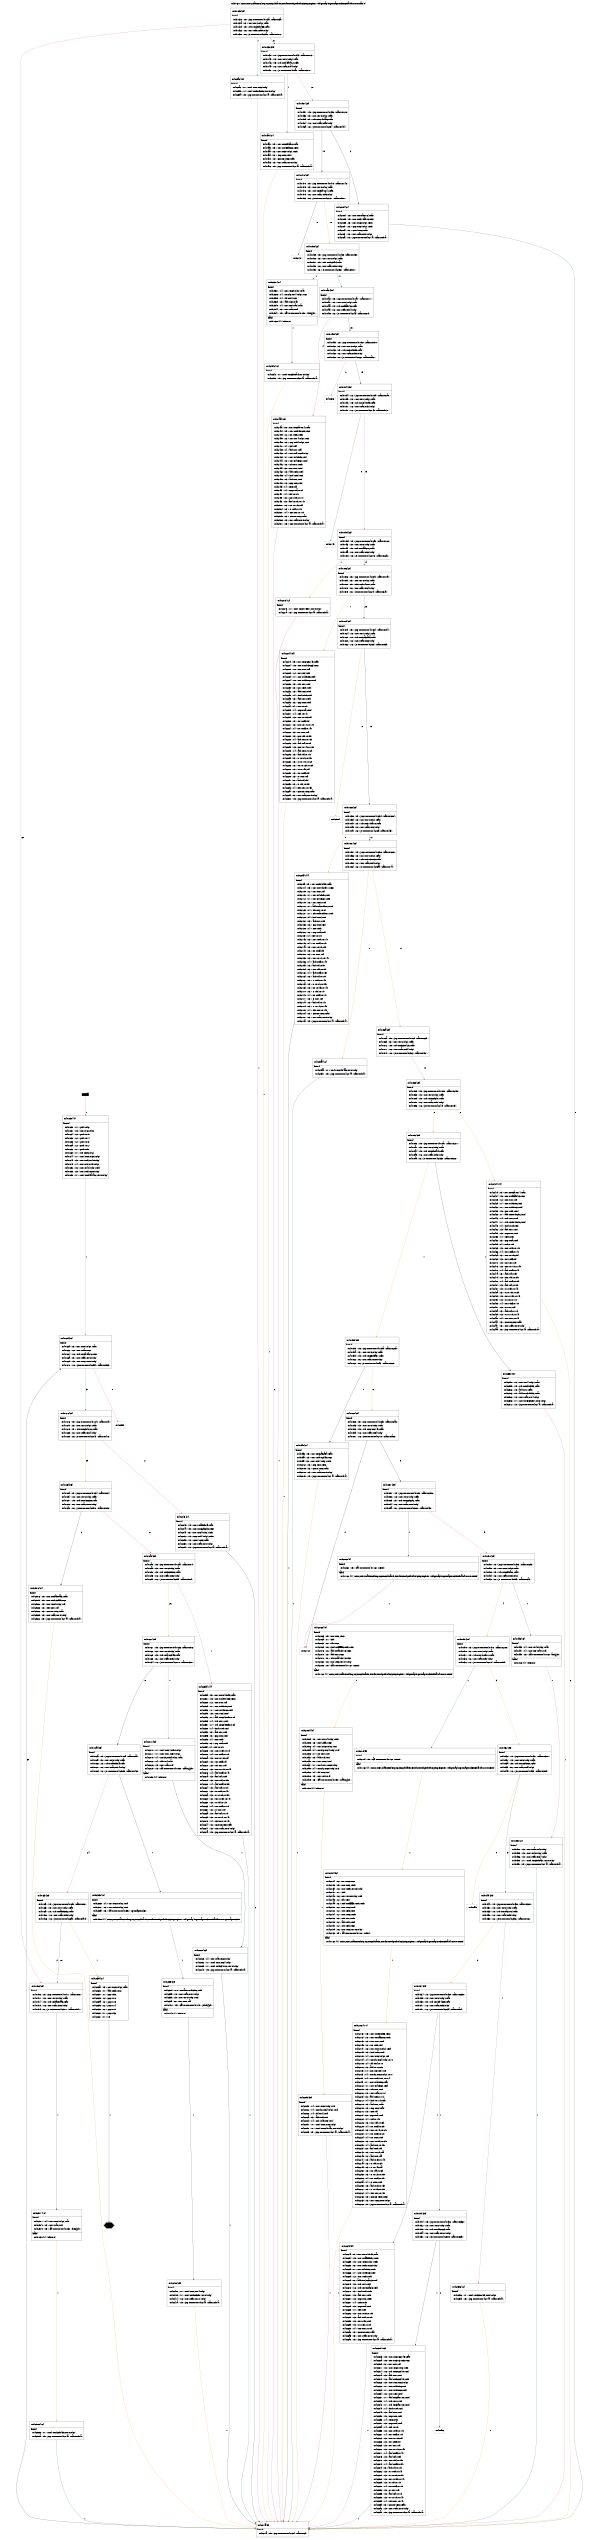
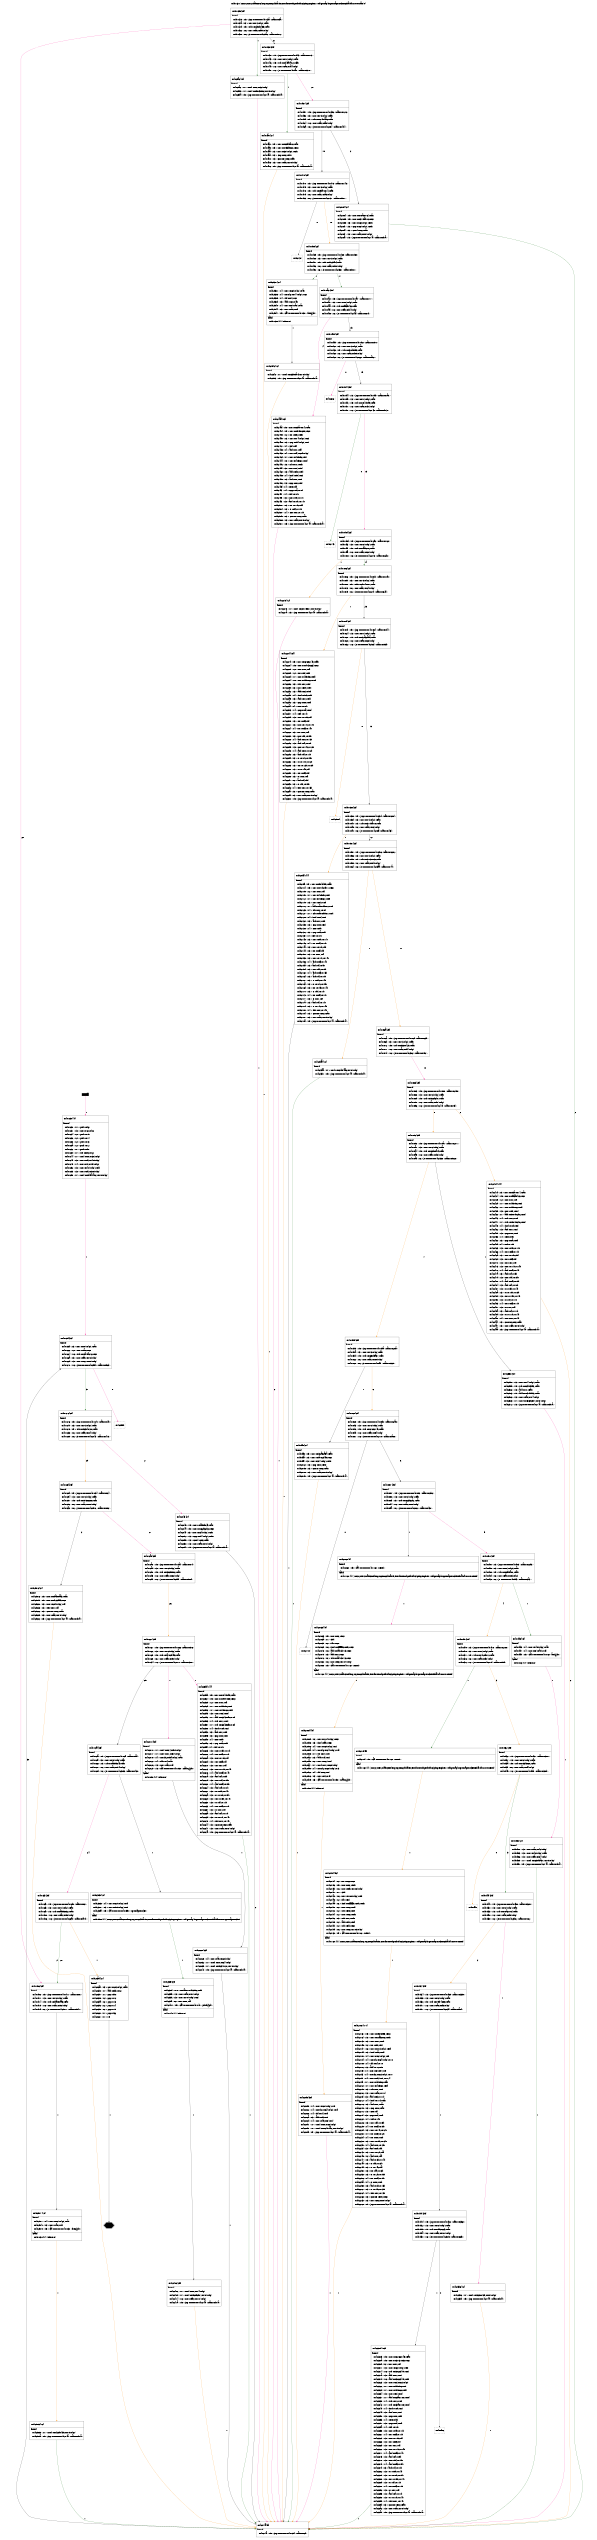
(347, 1617) -> (398, 1602)
(198, 1631) -> (190, 1675)
(145, 1681) -> (145, 1681)
(367, 2293) -> none
